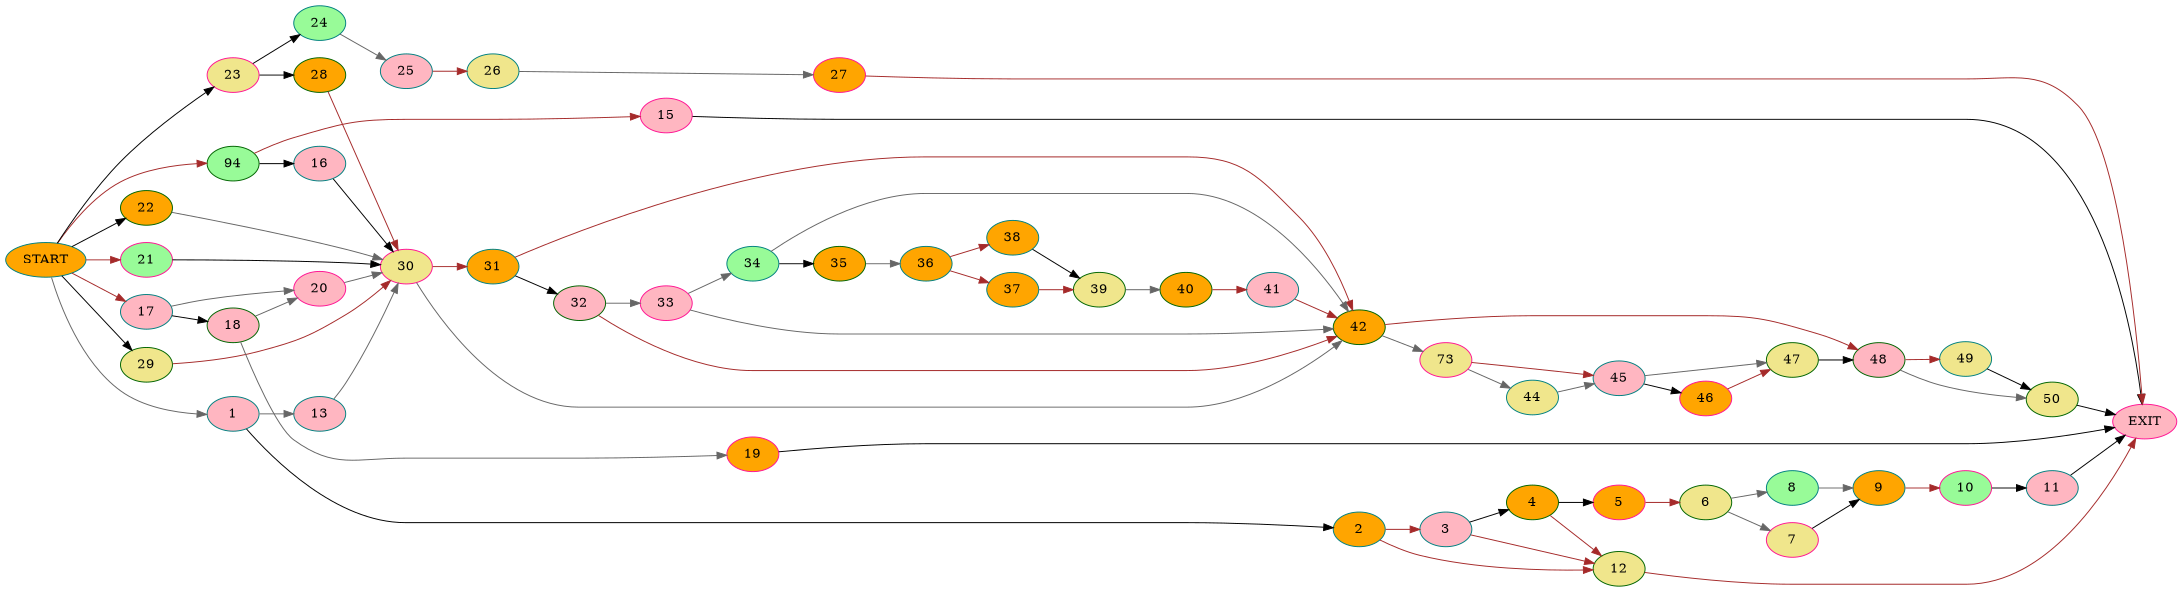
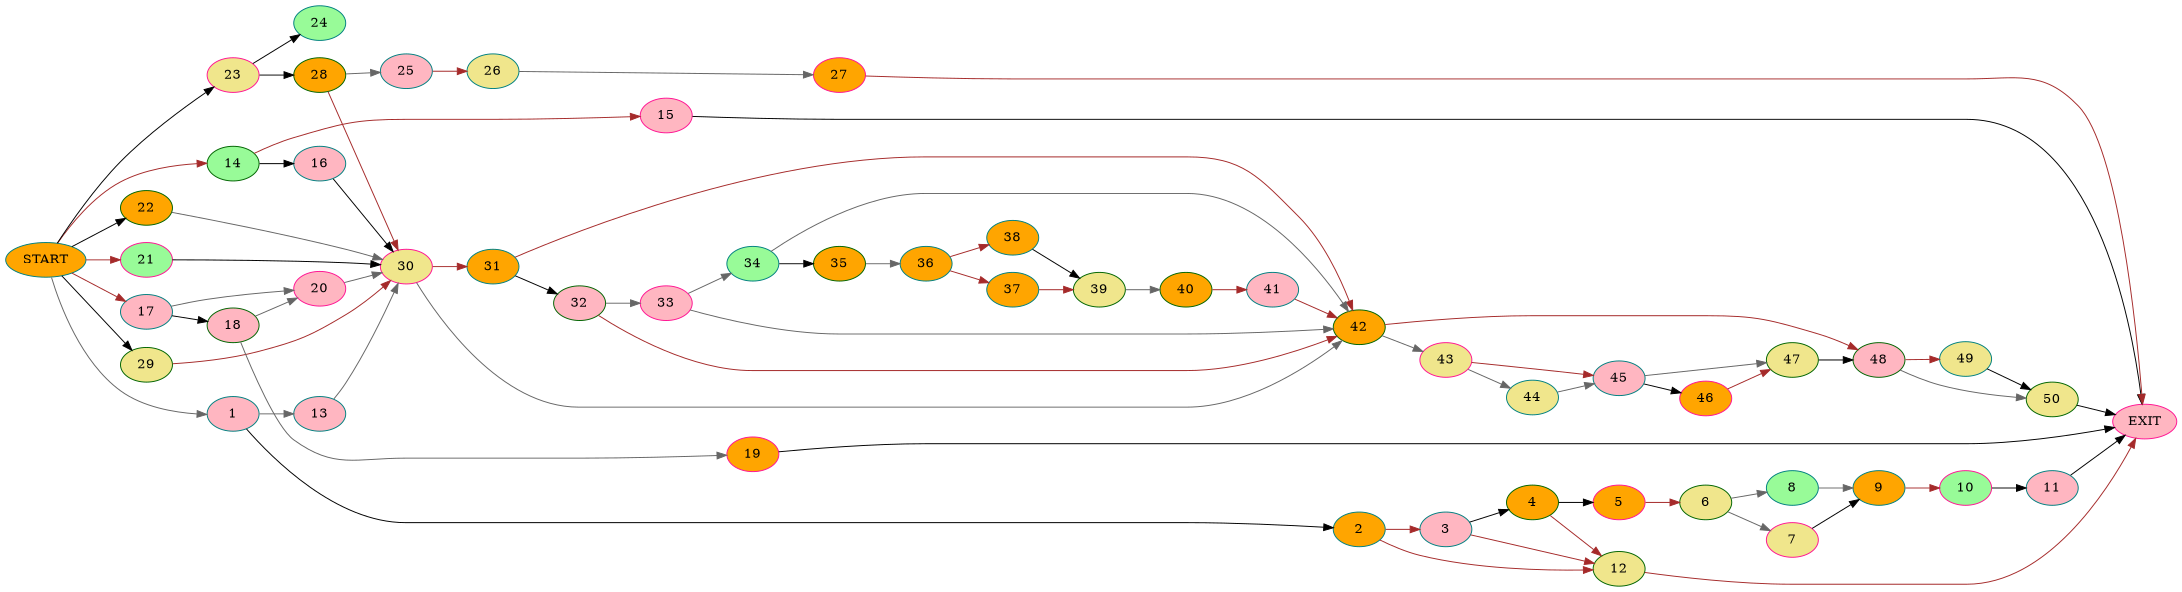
(359, 45) -> (358, 73)
(233, 164) -> (233, 164)
(1446, 360) -> (1446, 360)
